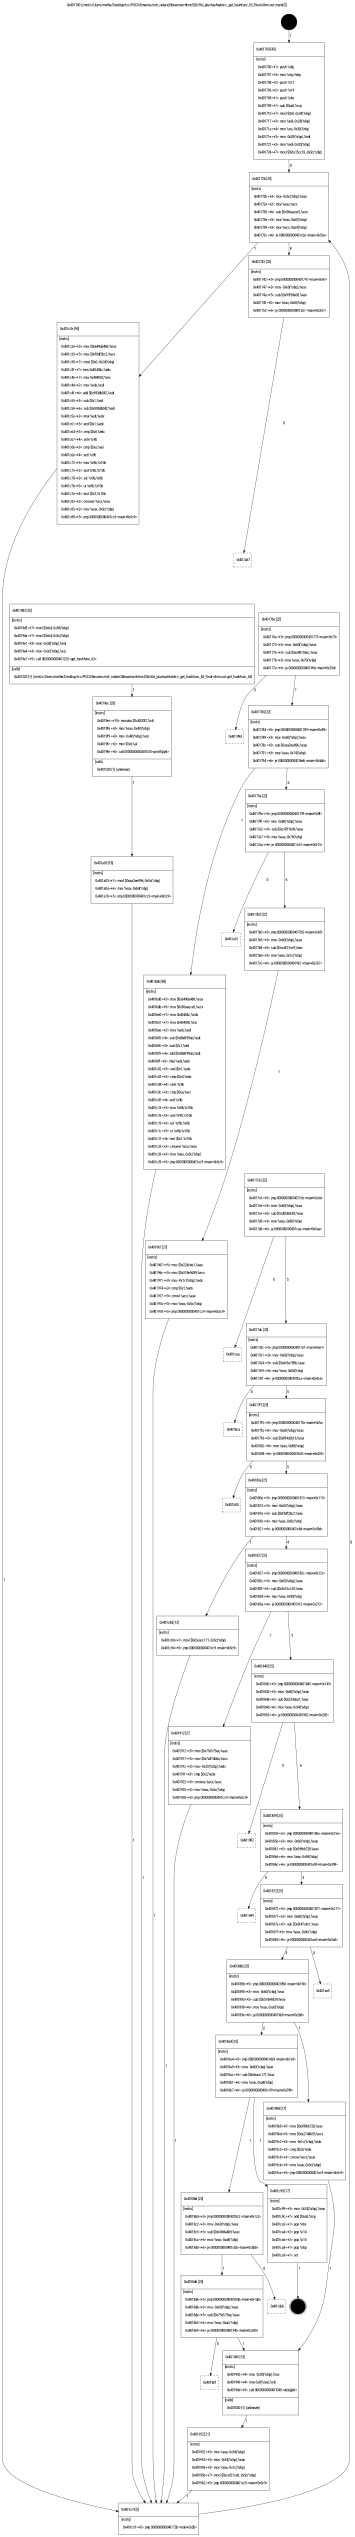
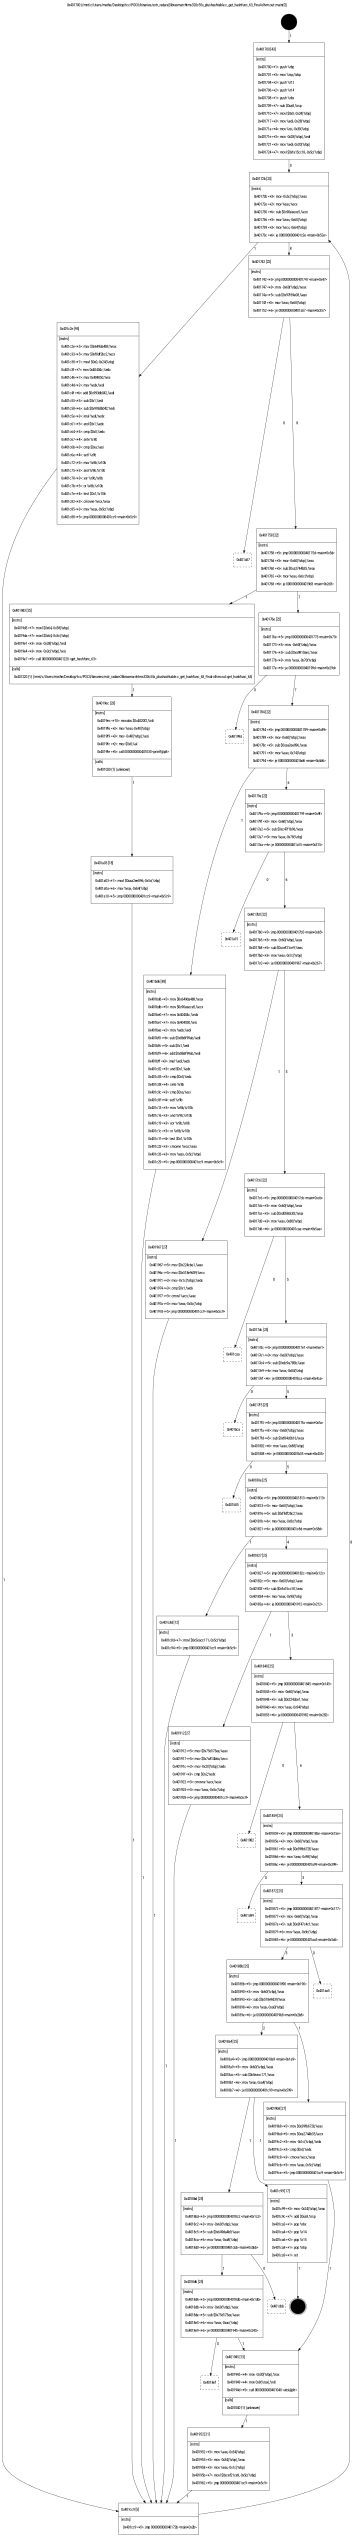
none -> (296, 560)
none -> (285, 1071)
